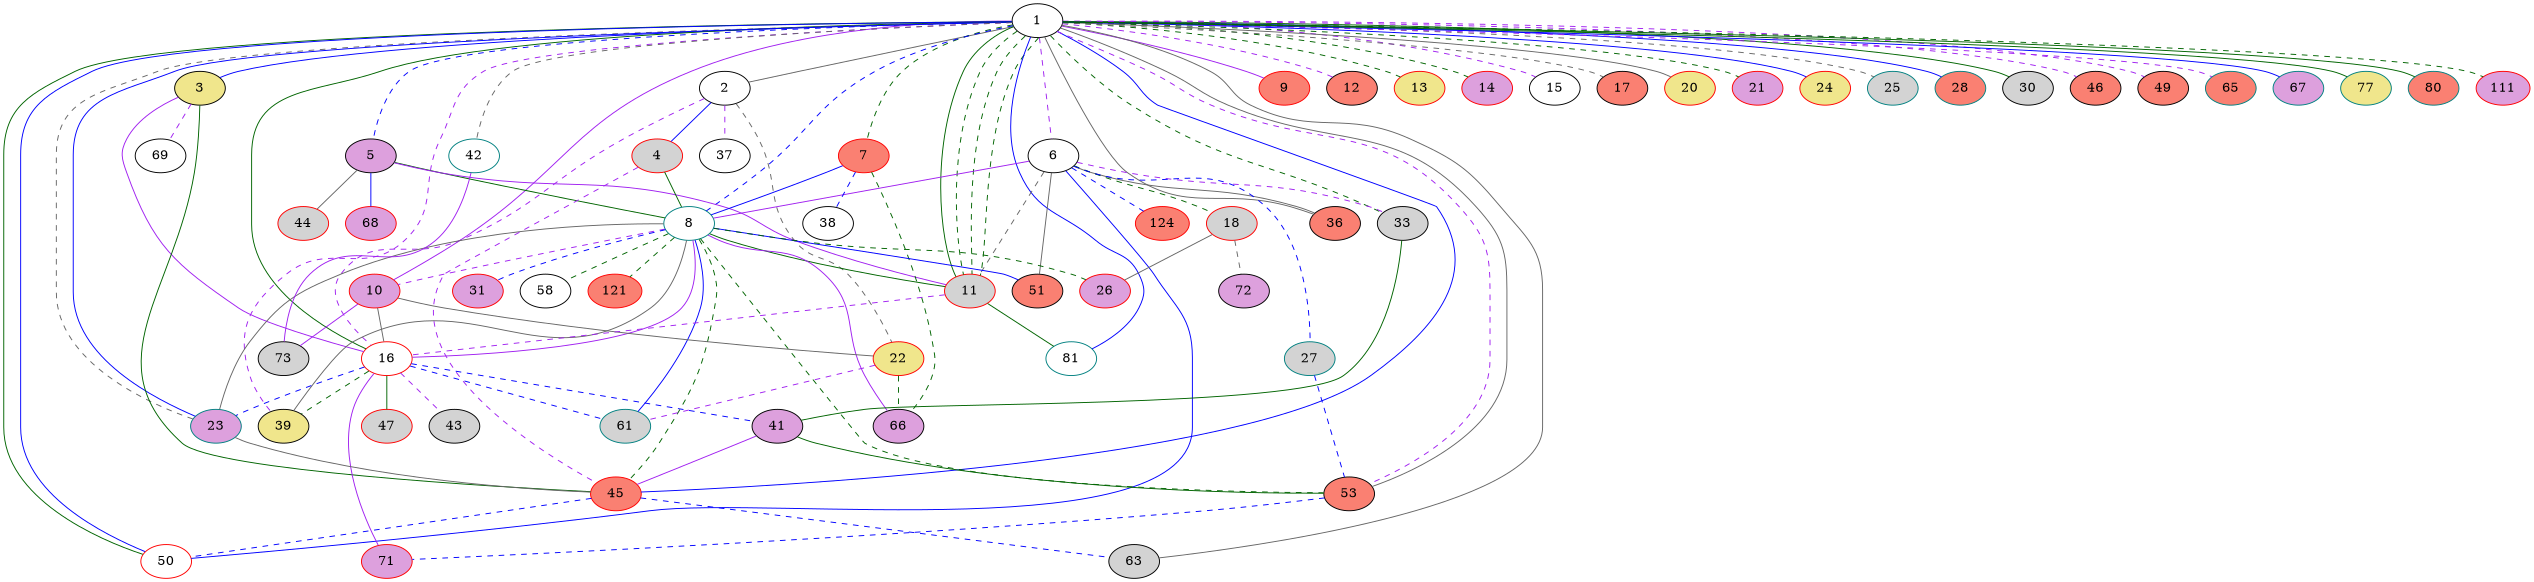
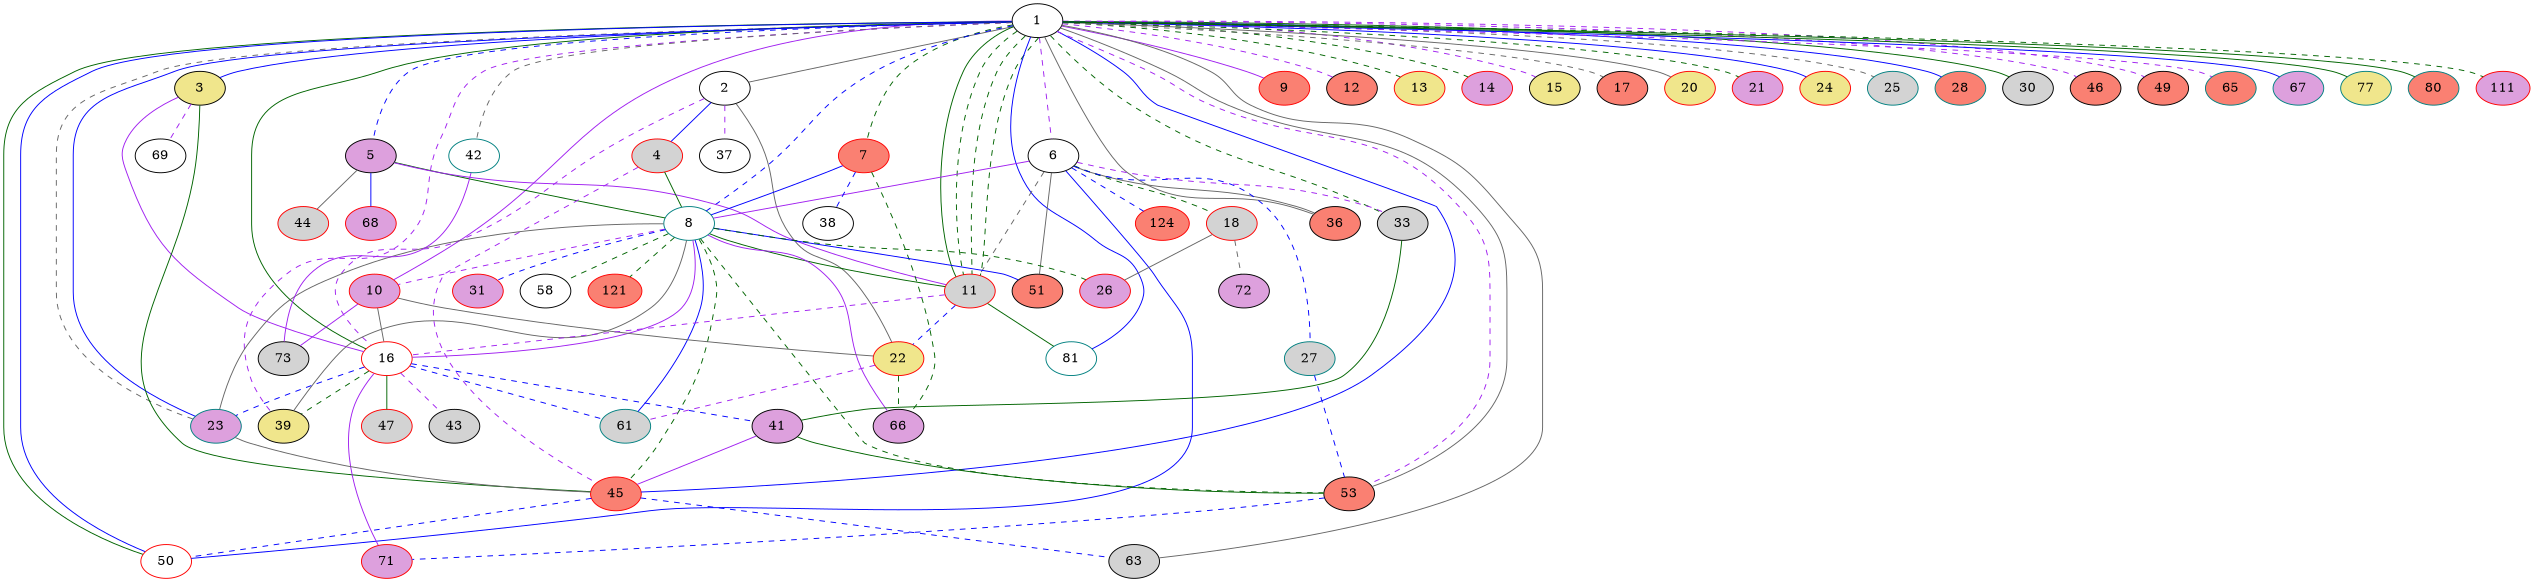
(1555, 88) -> (1555, 88)
(785, 226) -> (785, 226)
none -> (935, 324)
